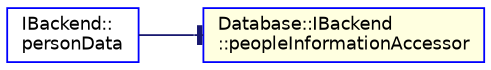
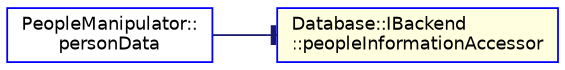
(73, 35) -> (110, 35)
